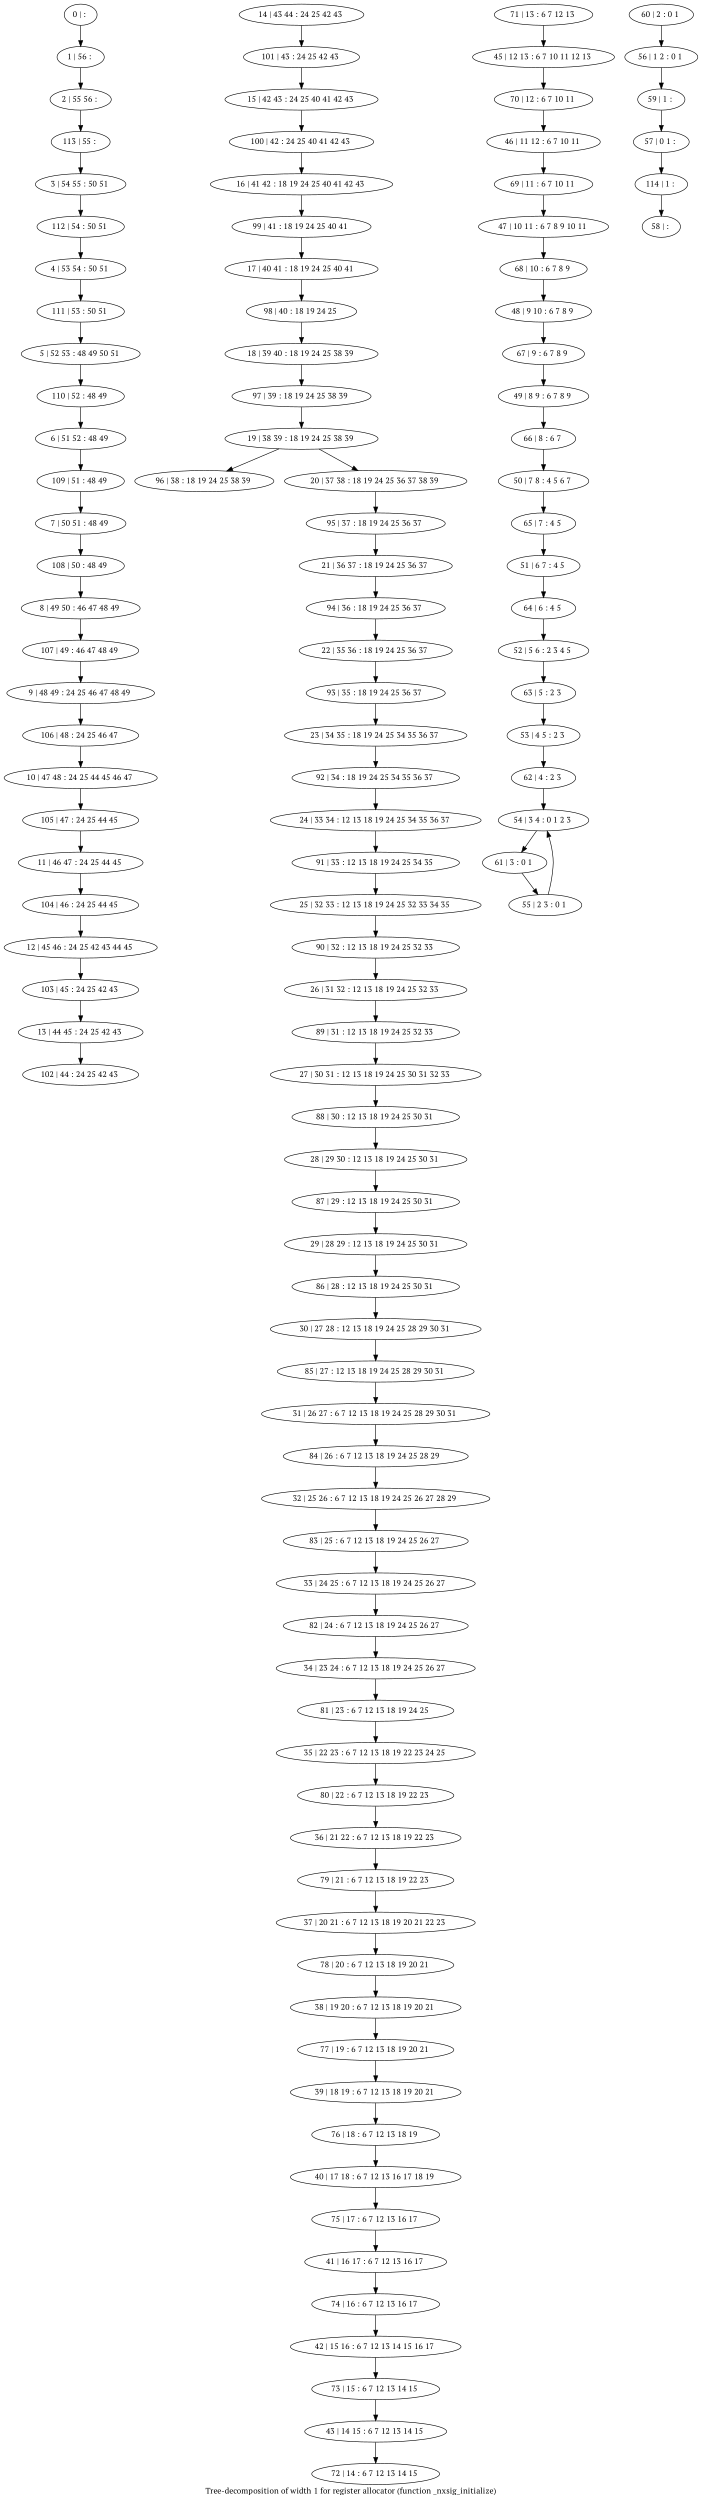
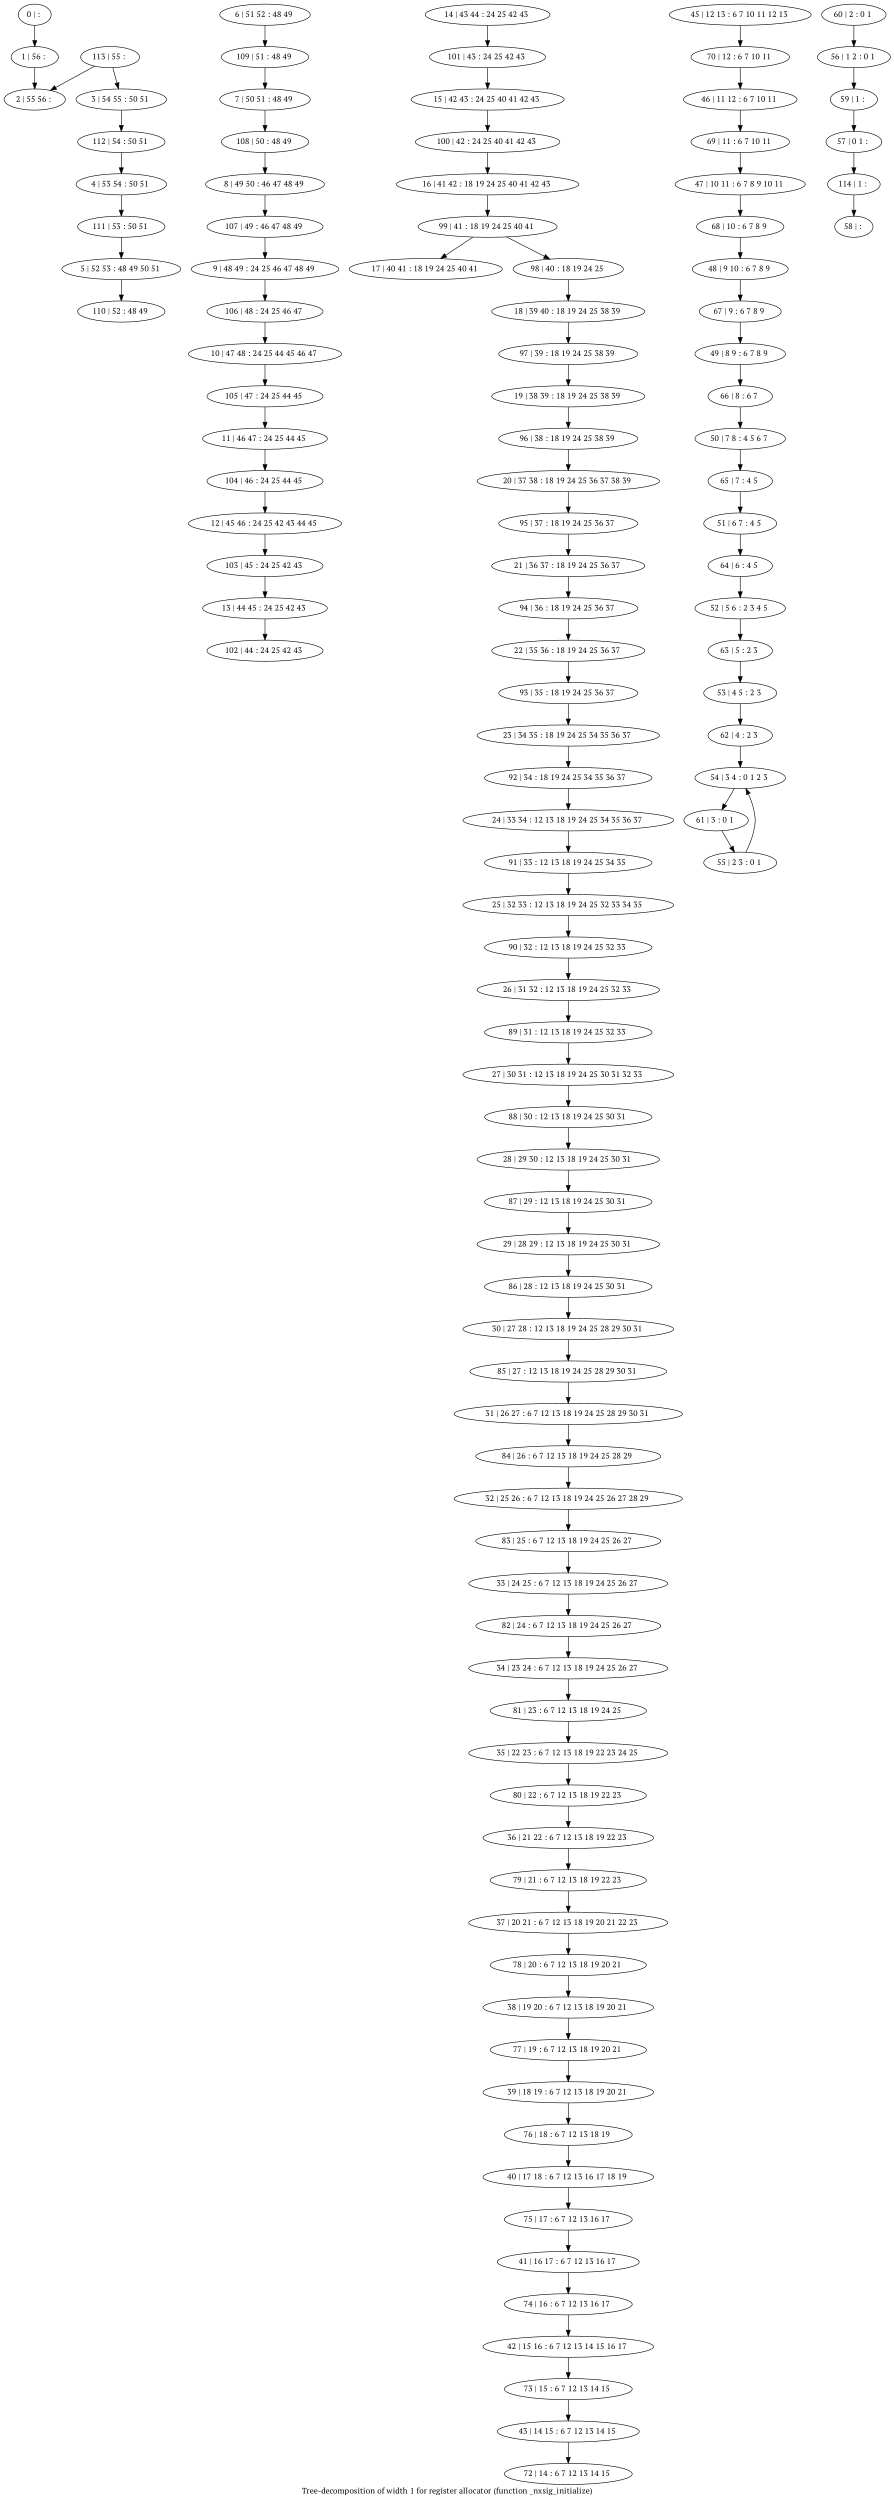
(544, 15) -> none
(81, 118) -> (75, 77)
(302, 287) -> (525, 247)
(81, 415) -> none
(336, 458) -> (568, 457)
